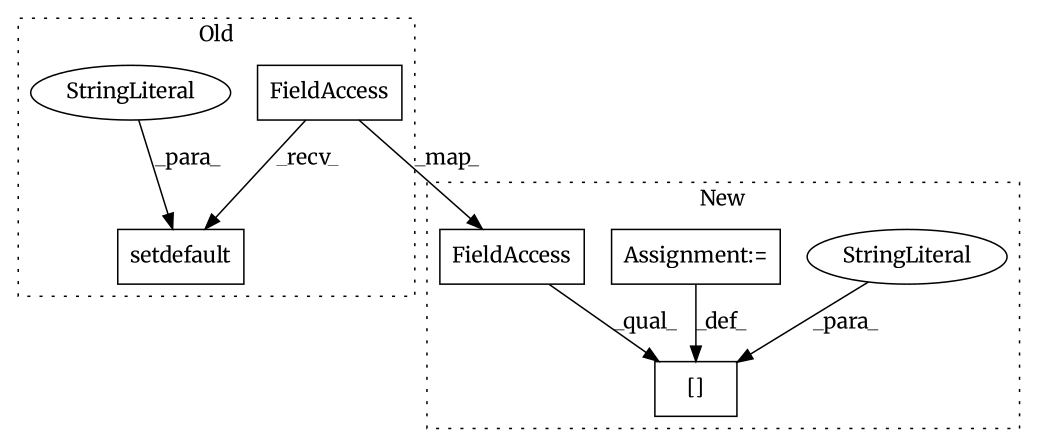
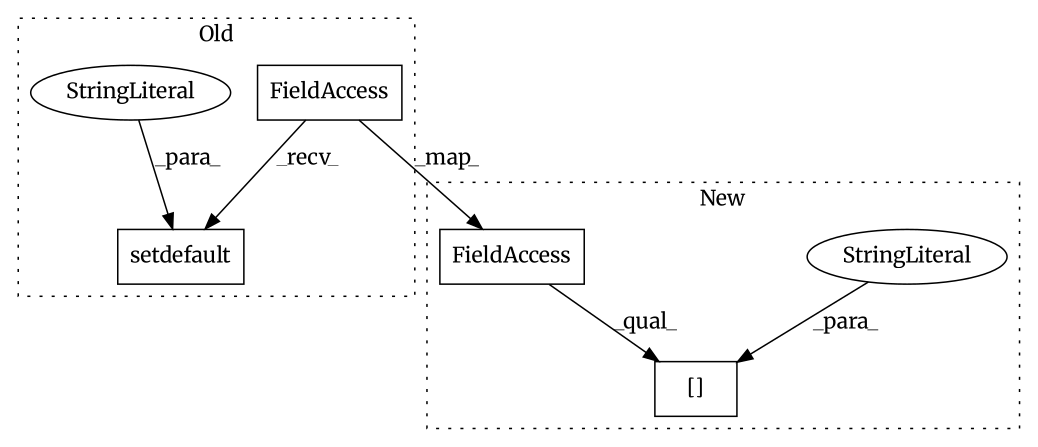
(696, 257) -> none
